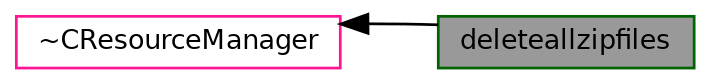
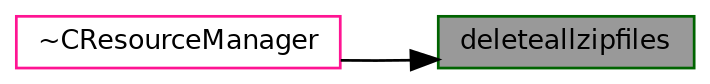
(403, 24) -> (376, 61)
